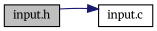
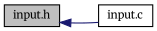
(74, 8) -> (85, 23)
